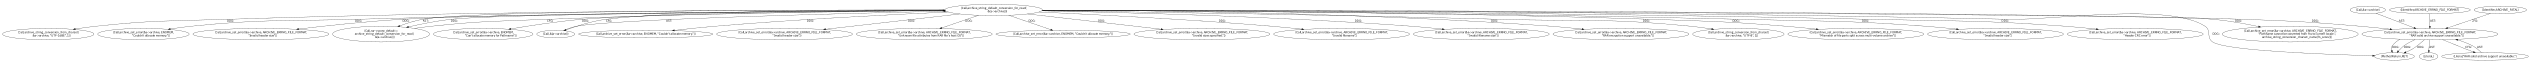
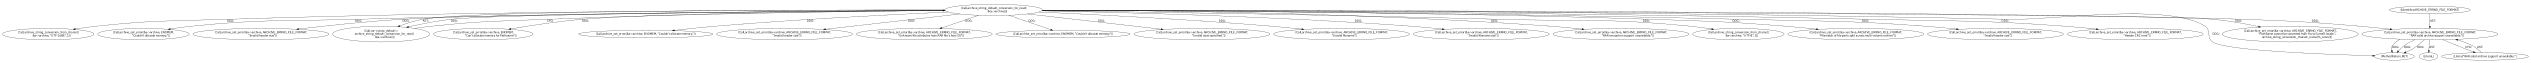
(2368, 10) -> none
(2500, 10) -> none
(556, 34) -> none
